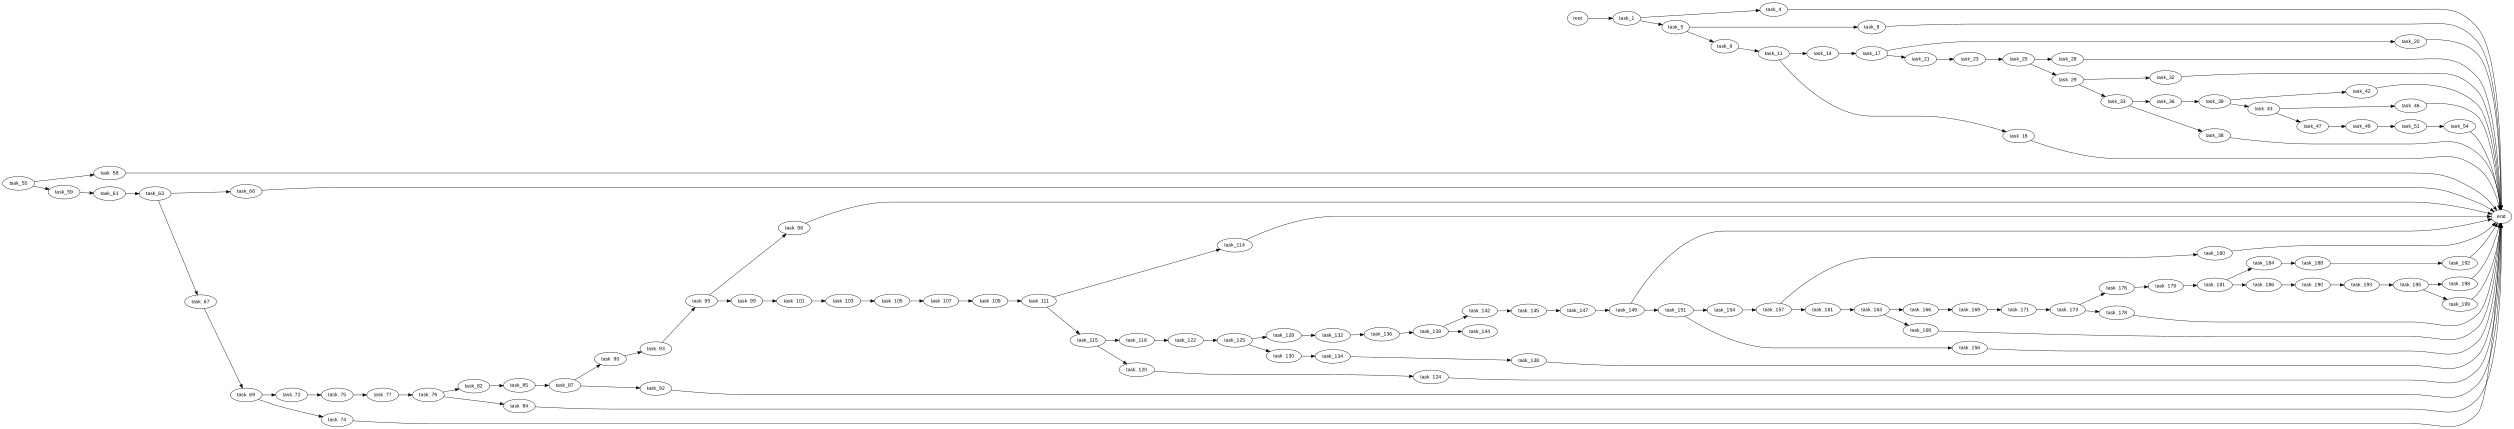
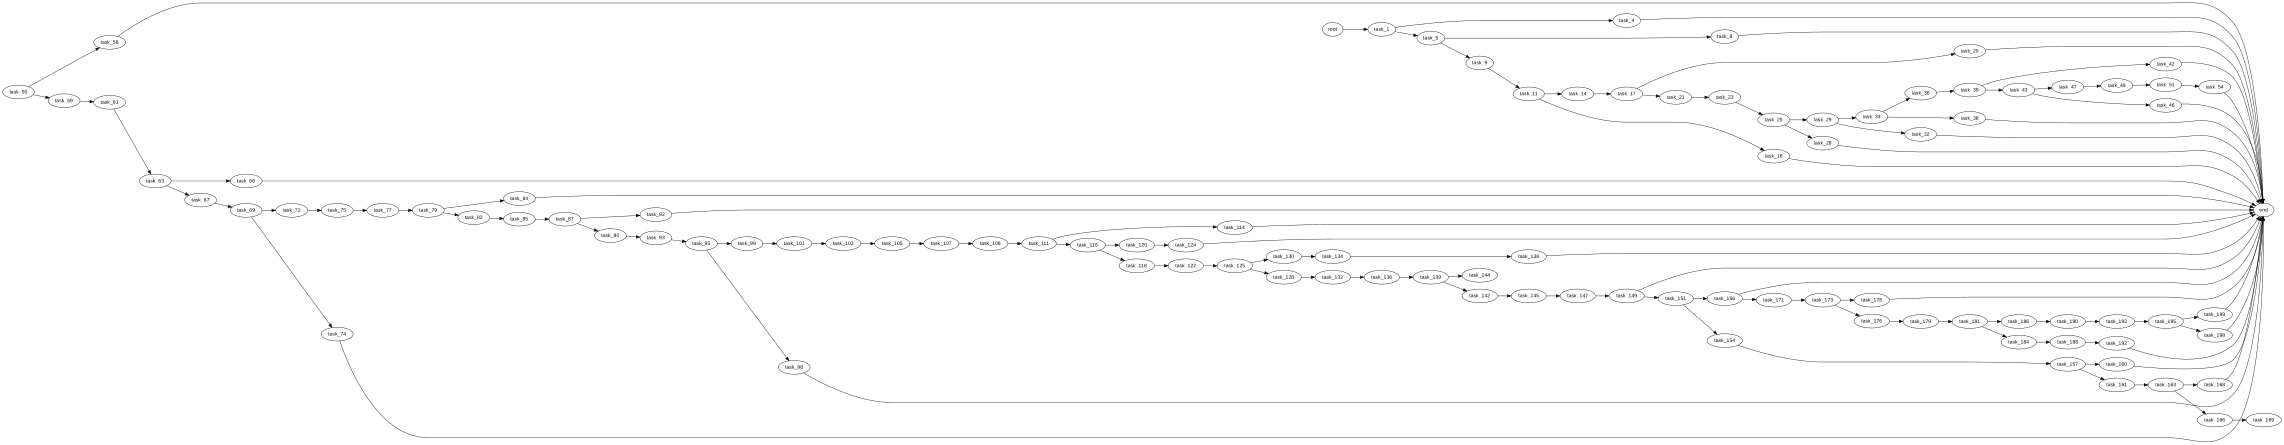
(1992, 310) -> (1747, 299)
